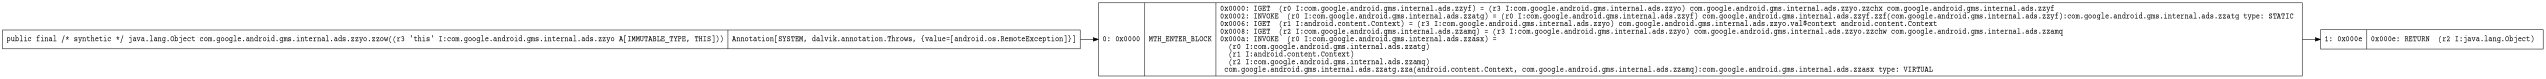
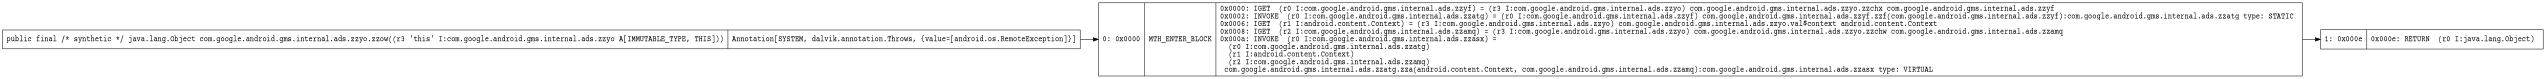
(2455, 39) -> (2455, 39)
